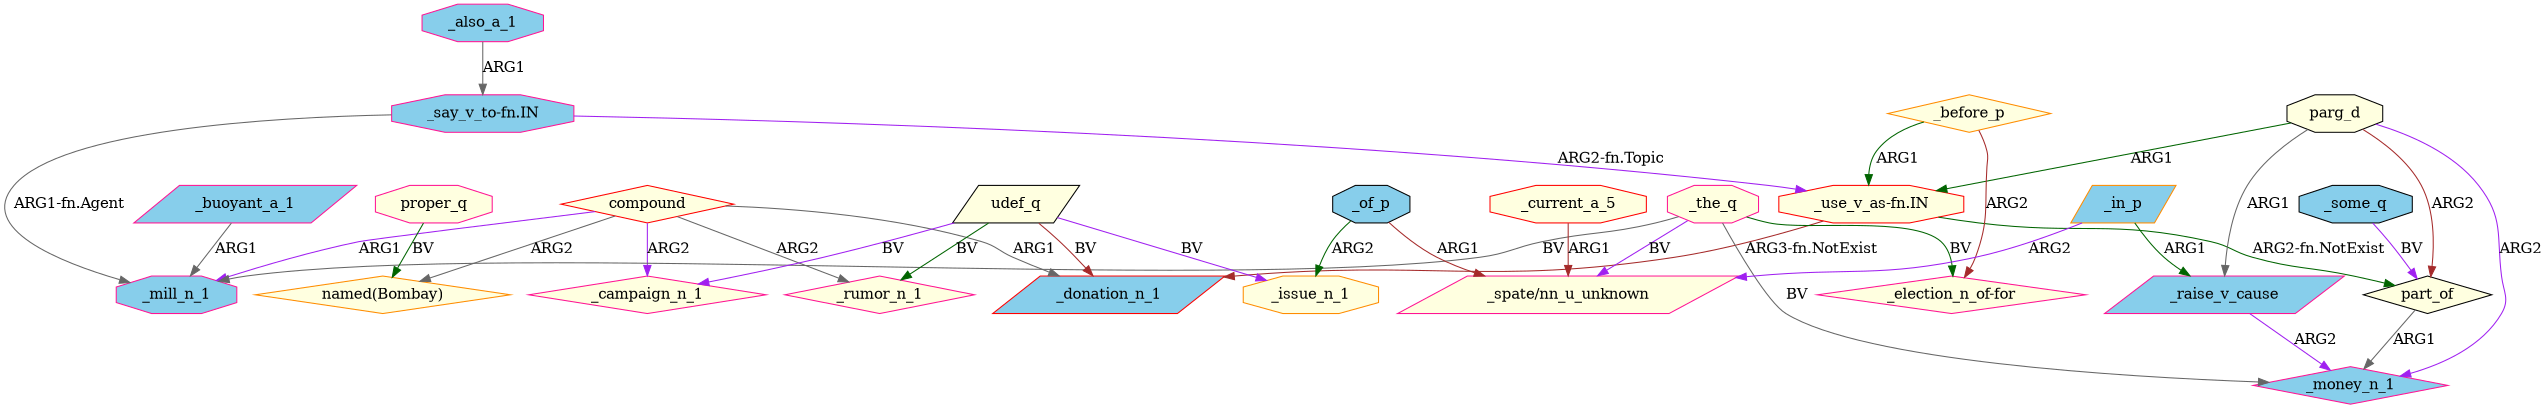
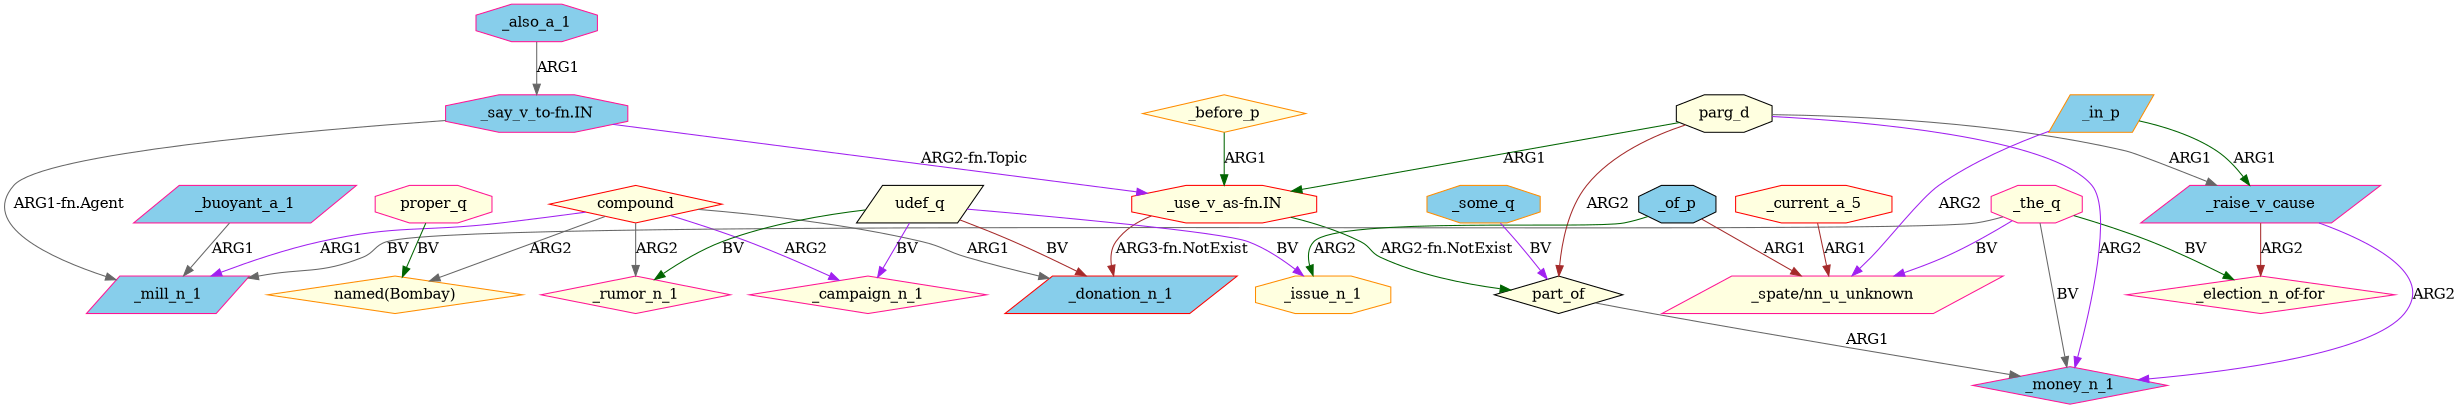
(1986, 200) -> (2261, 244)
(2356, 204) -> (1484, 204)
(177, 295) -> (168, 295)
